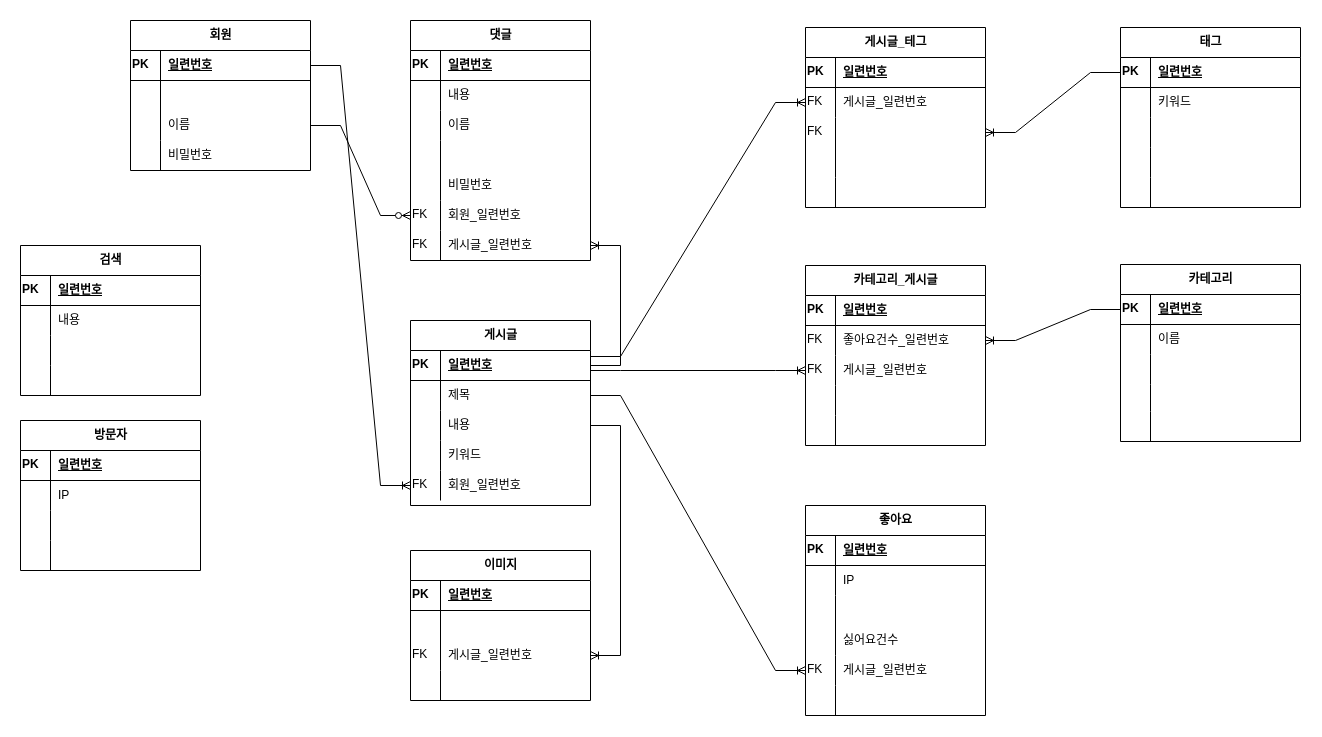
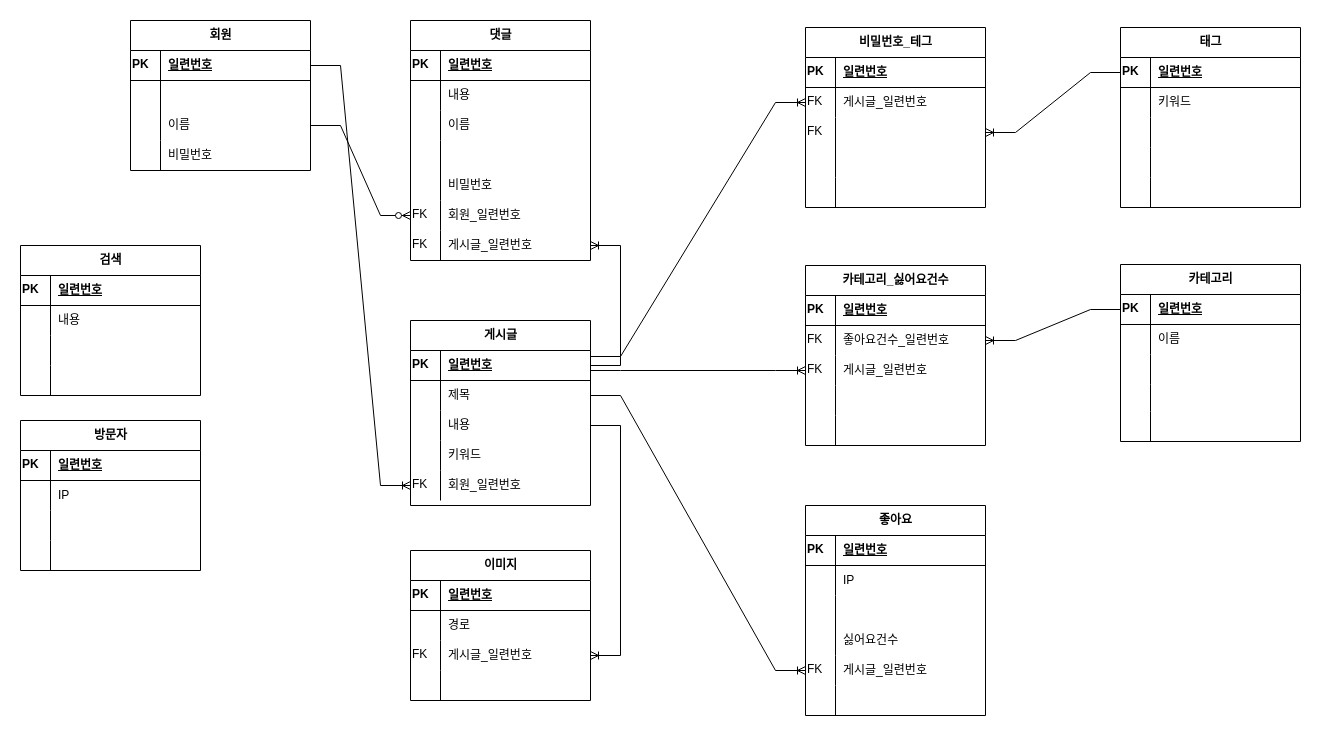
(896, 43) -> (896, 43)
(896, 281) -> (896, 281)
none -> (516, 626)
